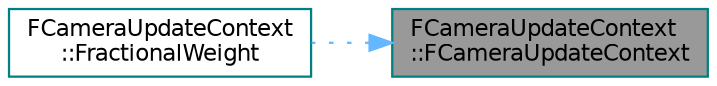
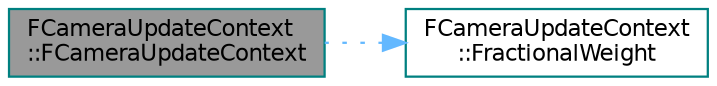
(341, 43) -> (354, 43)
